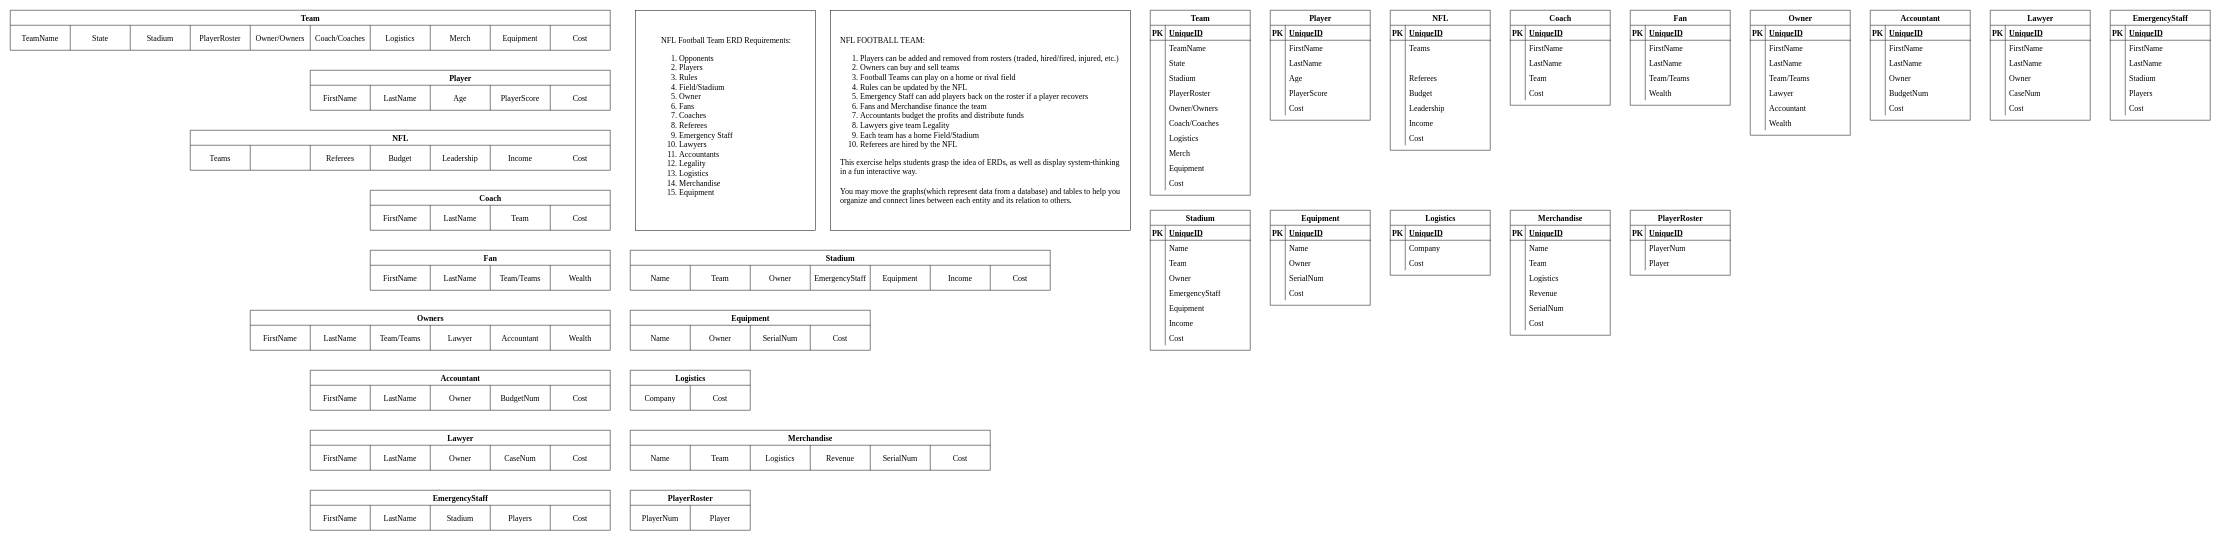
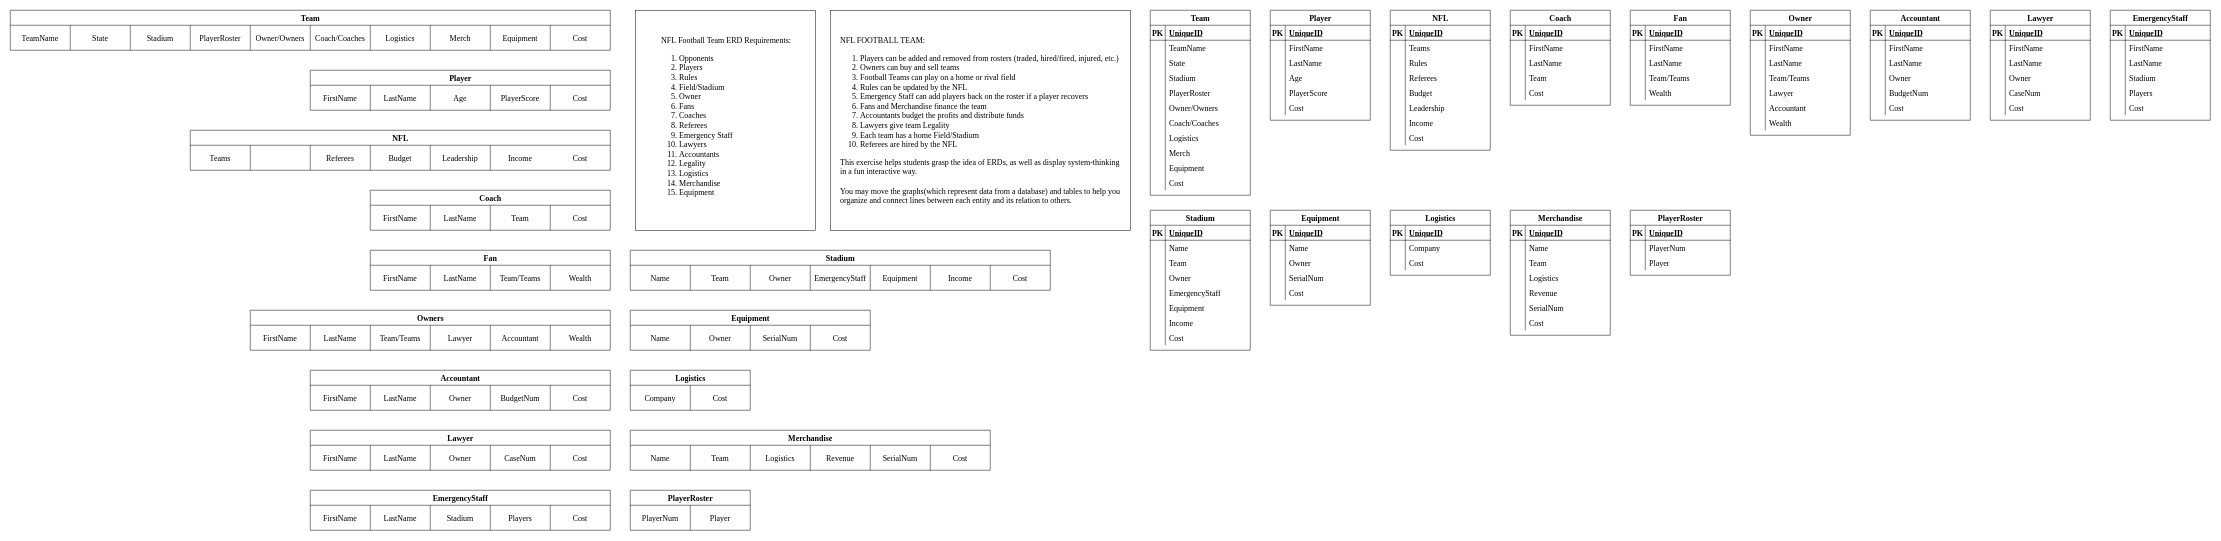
none -> (1448, 63)
